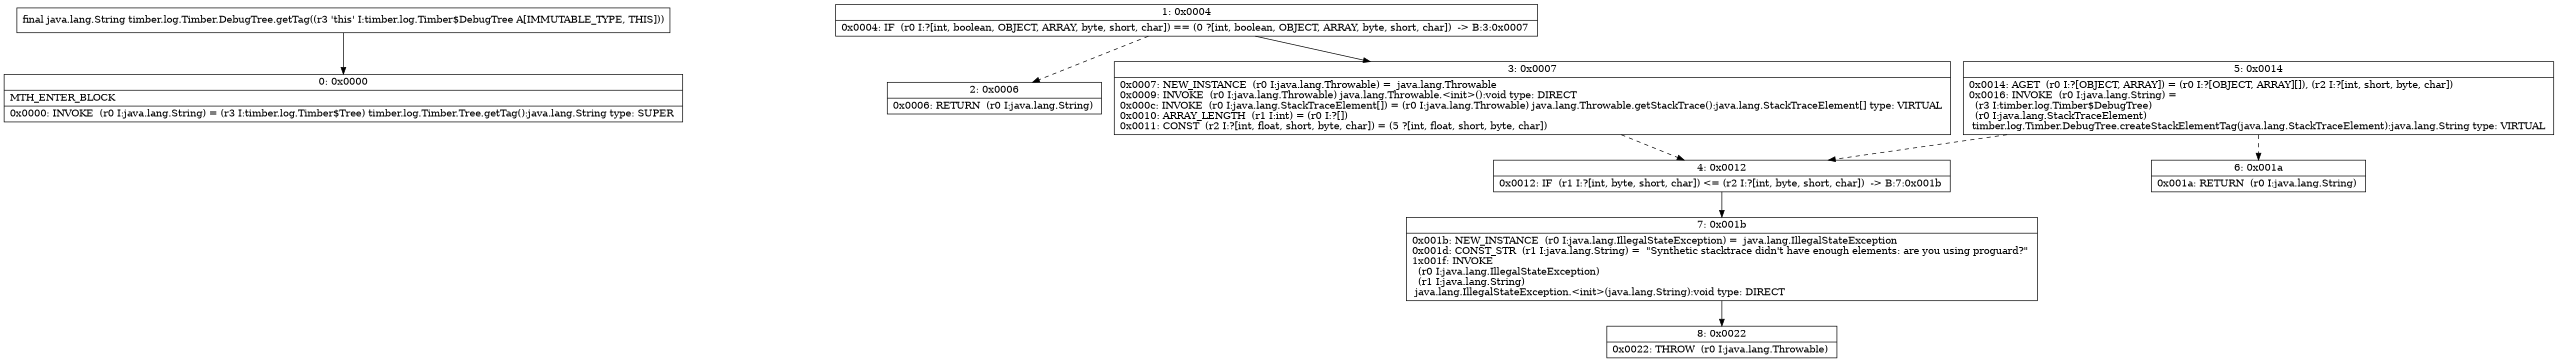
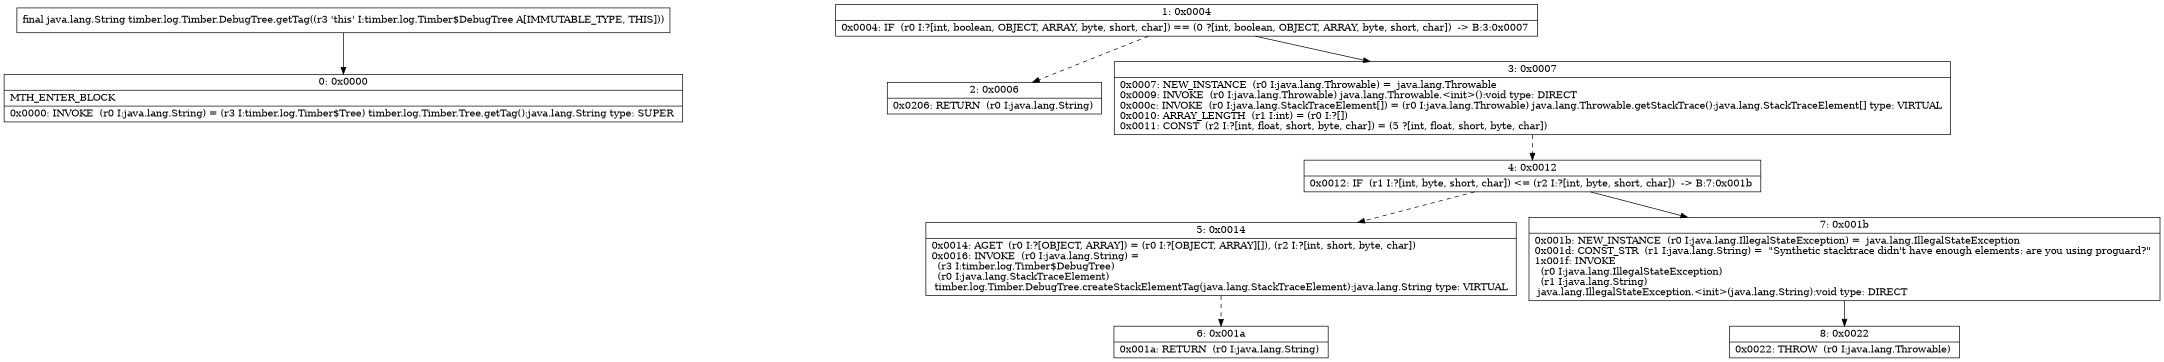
(994, 106) -> (994, 106)
(1921, 147) -> (1420, 206)
